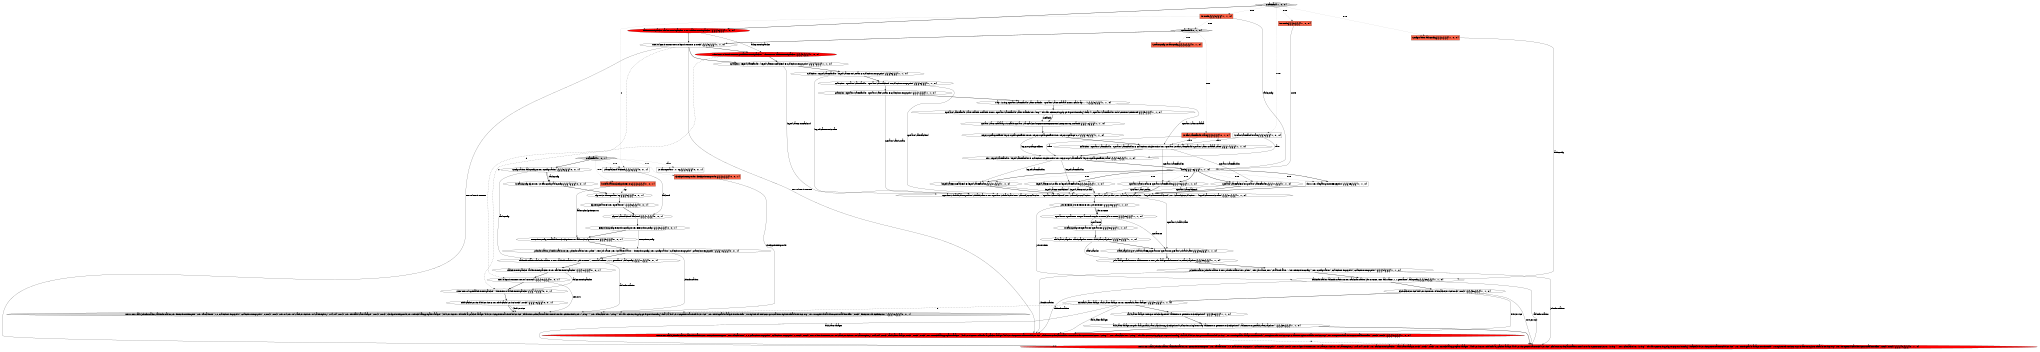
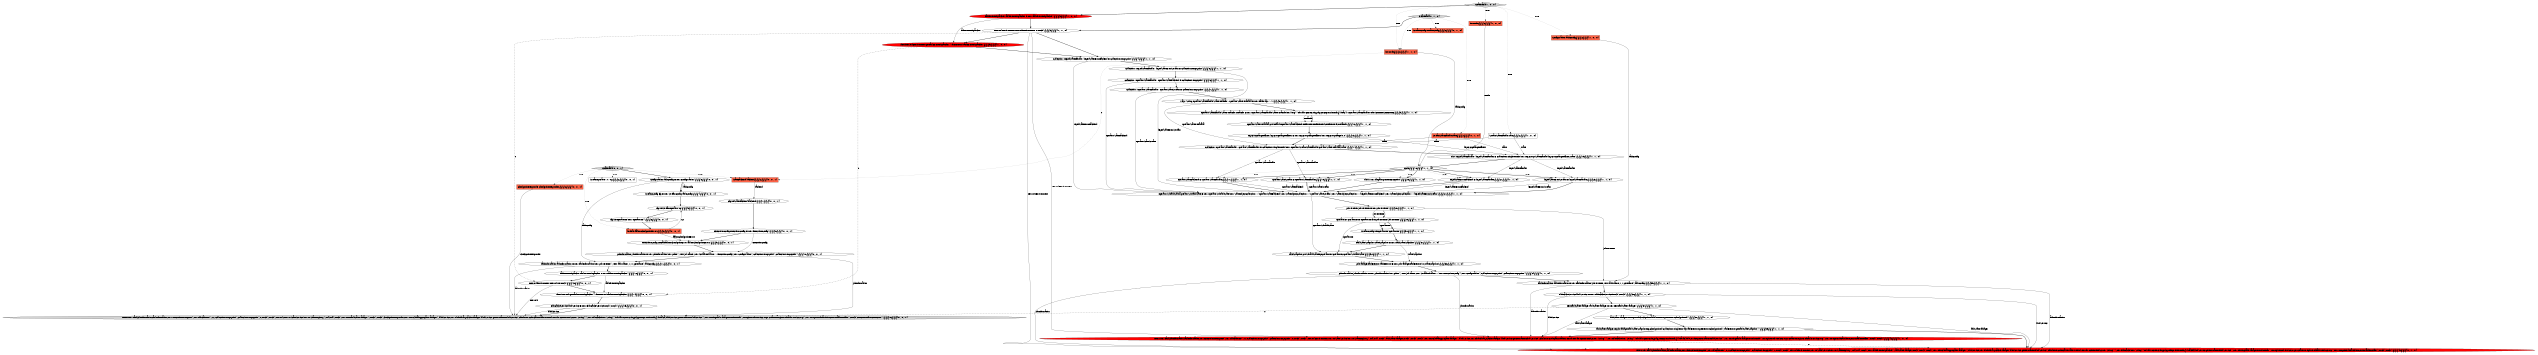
(1204, 23) -> (1406, 29)
(668, 164) -> (615, 174)
(626, 170) -> (755, 180)
(1337, 184) -> (1395, 180)
(628, 210) -> (646, 225)
